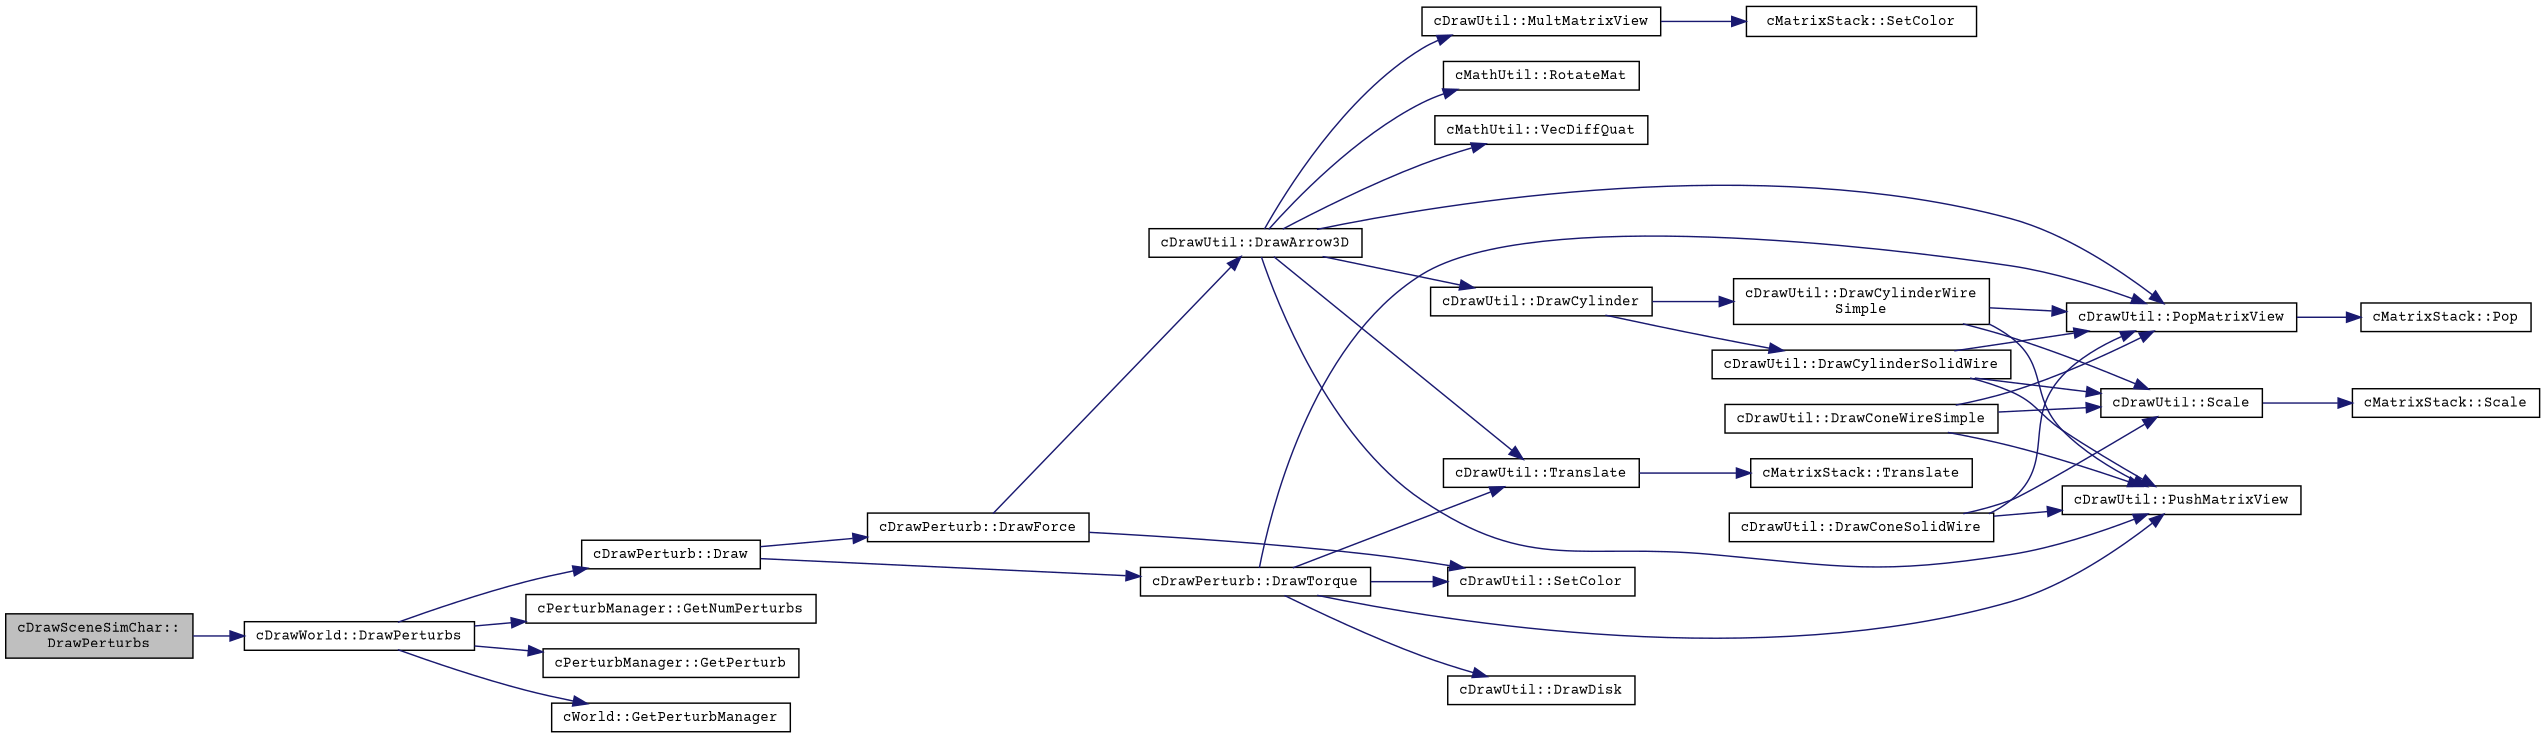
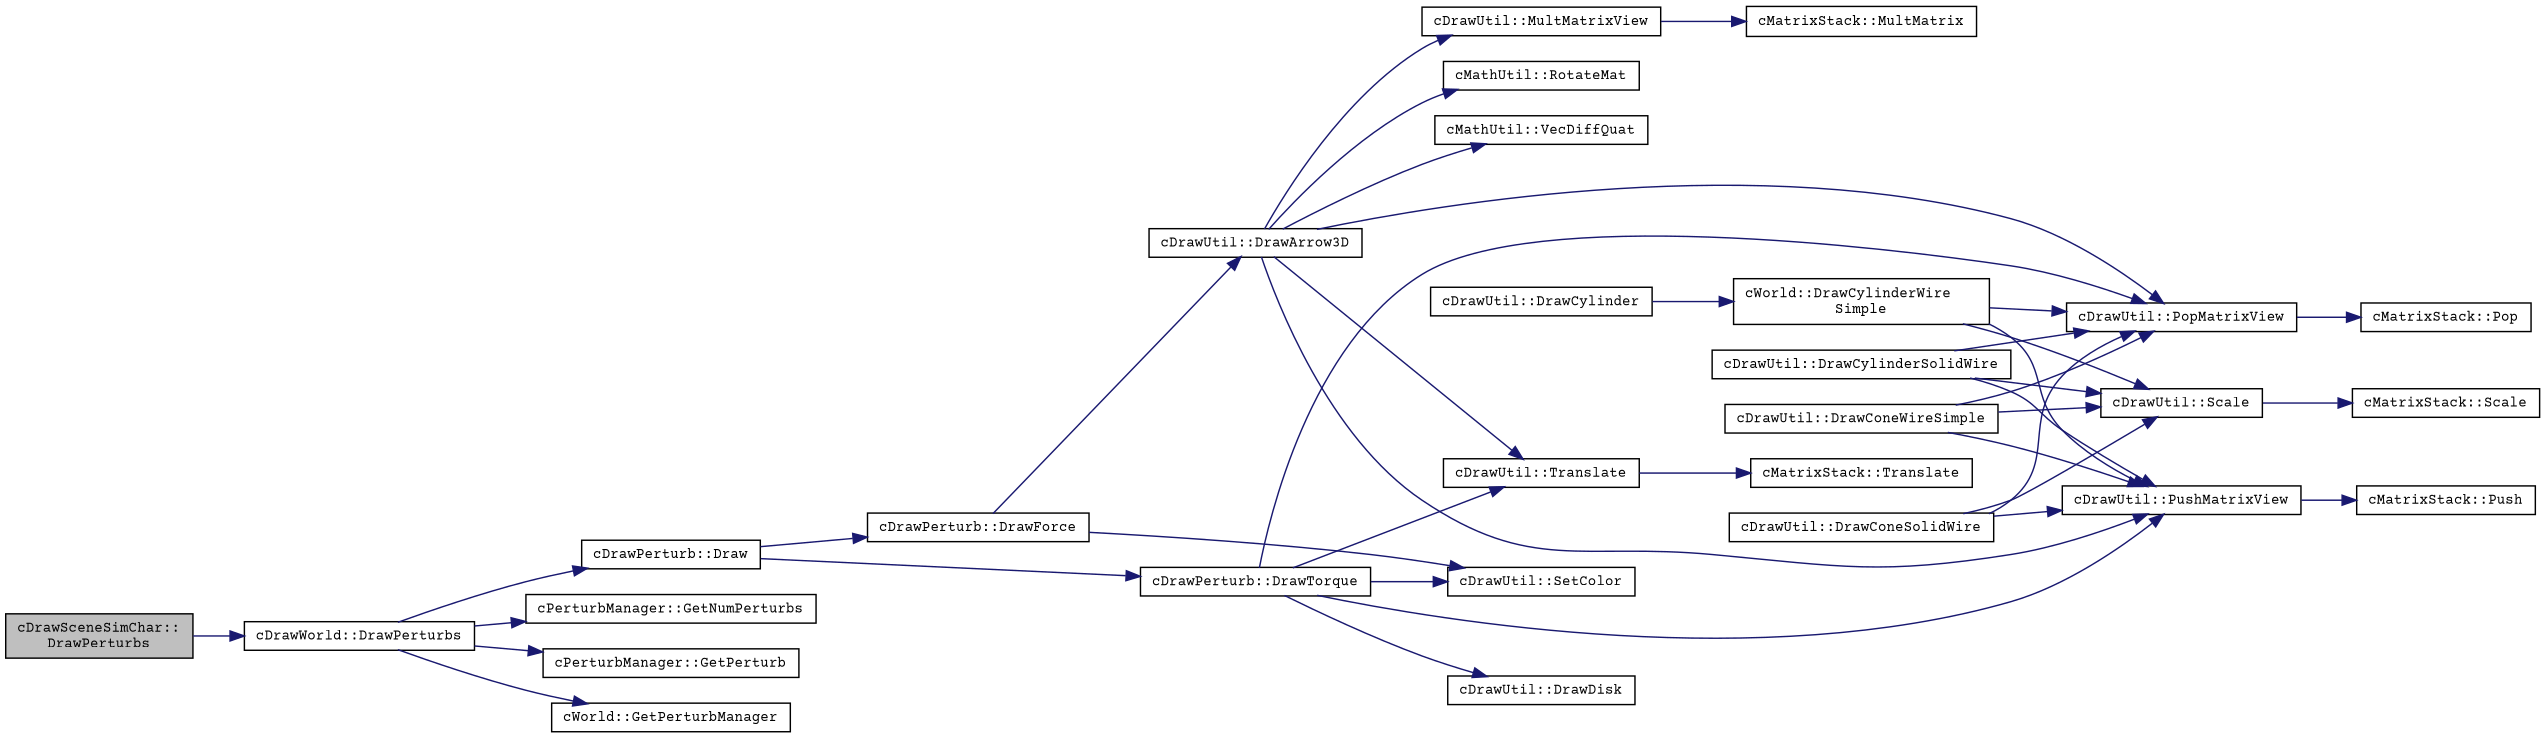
(1861, 21) -> (1861, 21)
(1391, 271) -> none
(1861, 302) -> (1861, 302)
(1687, 332) -> none
none -> (2446, 500)
